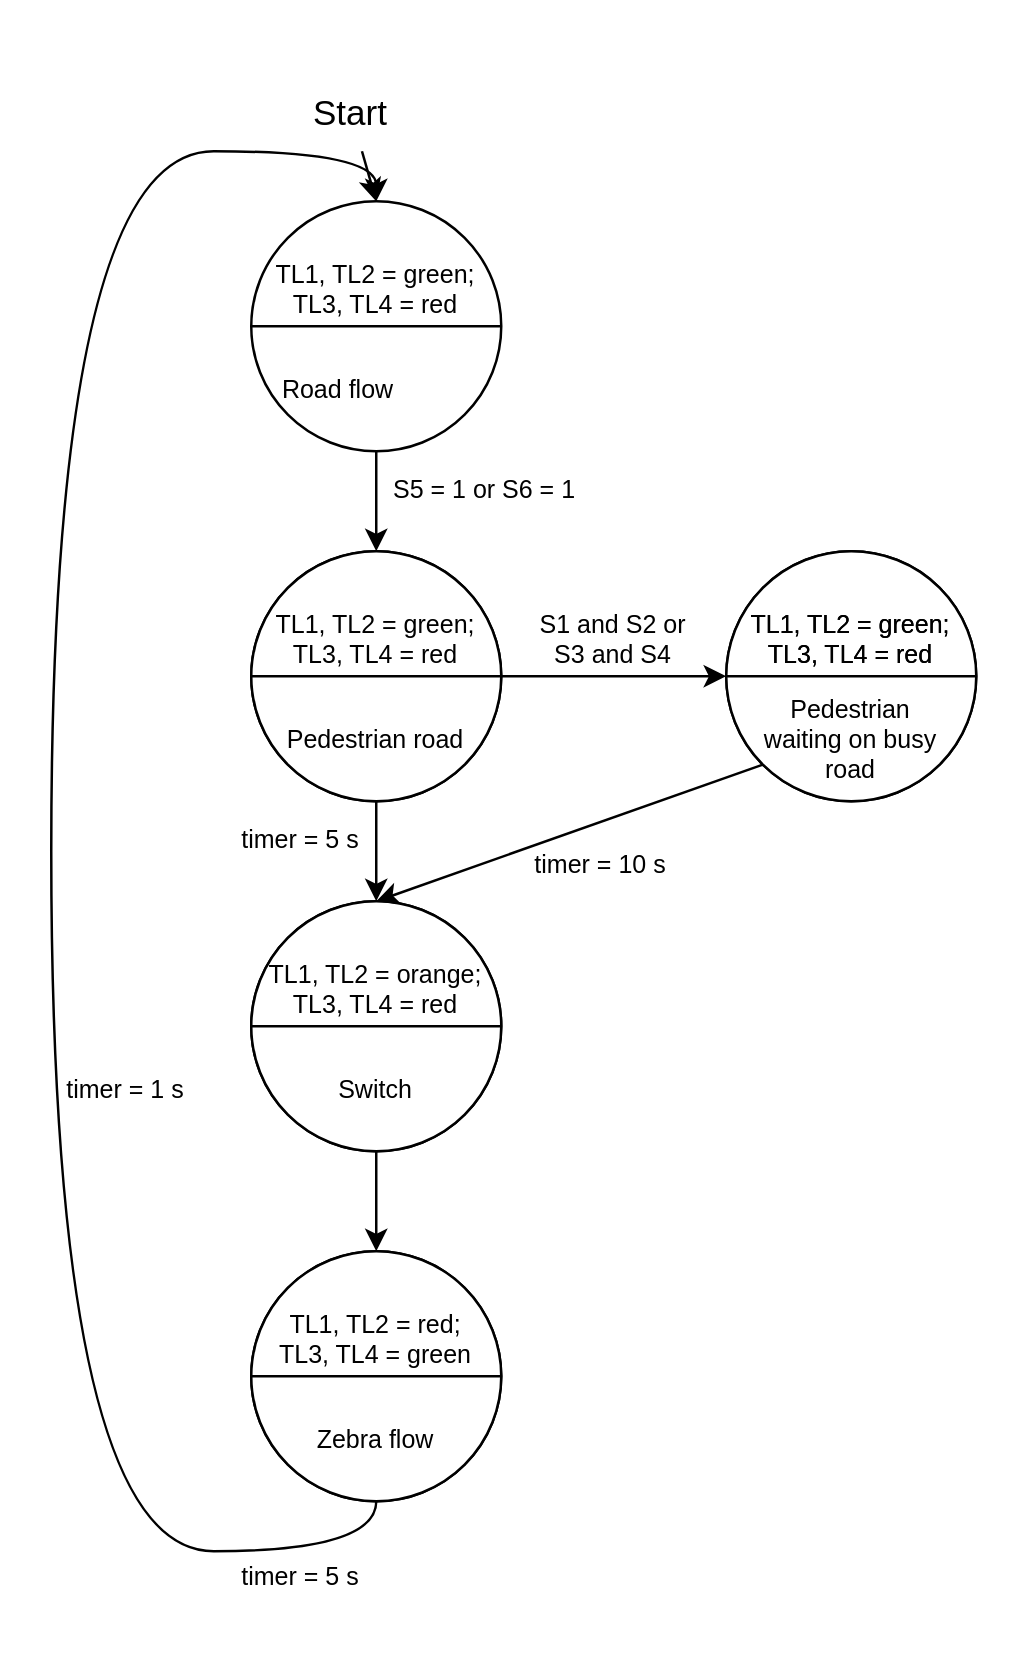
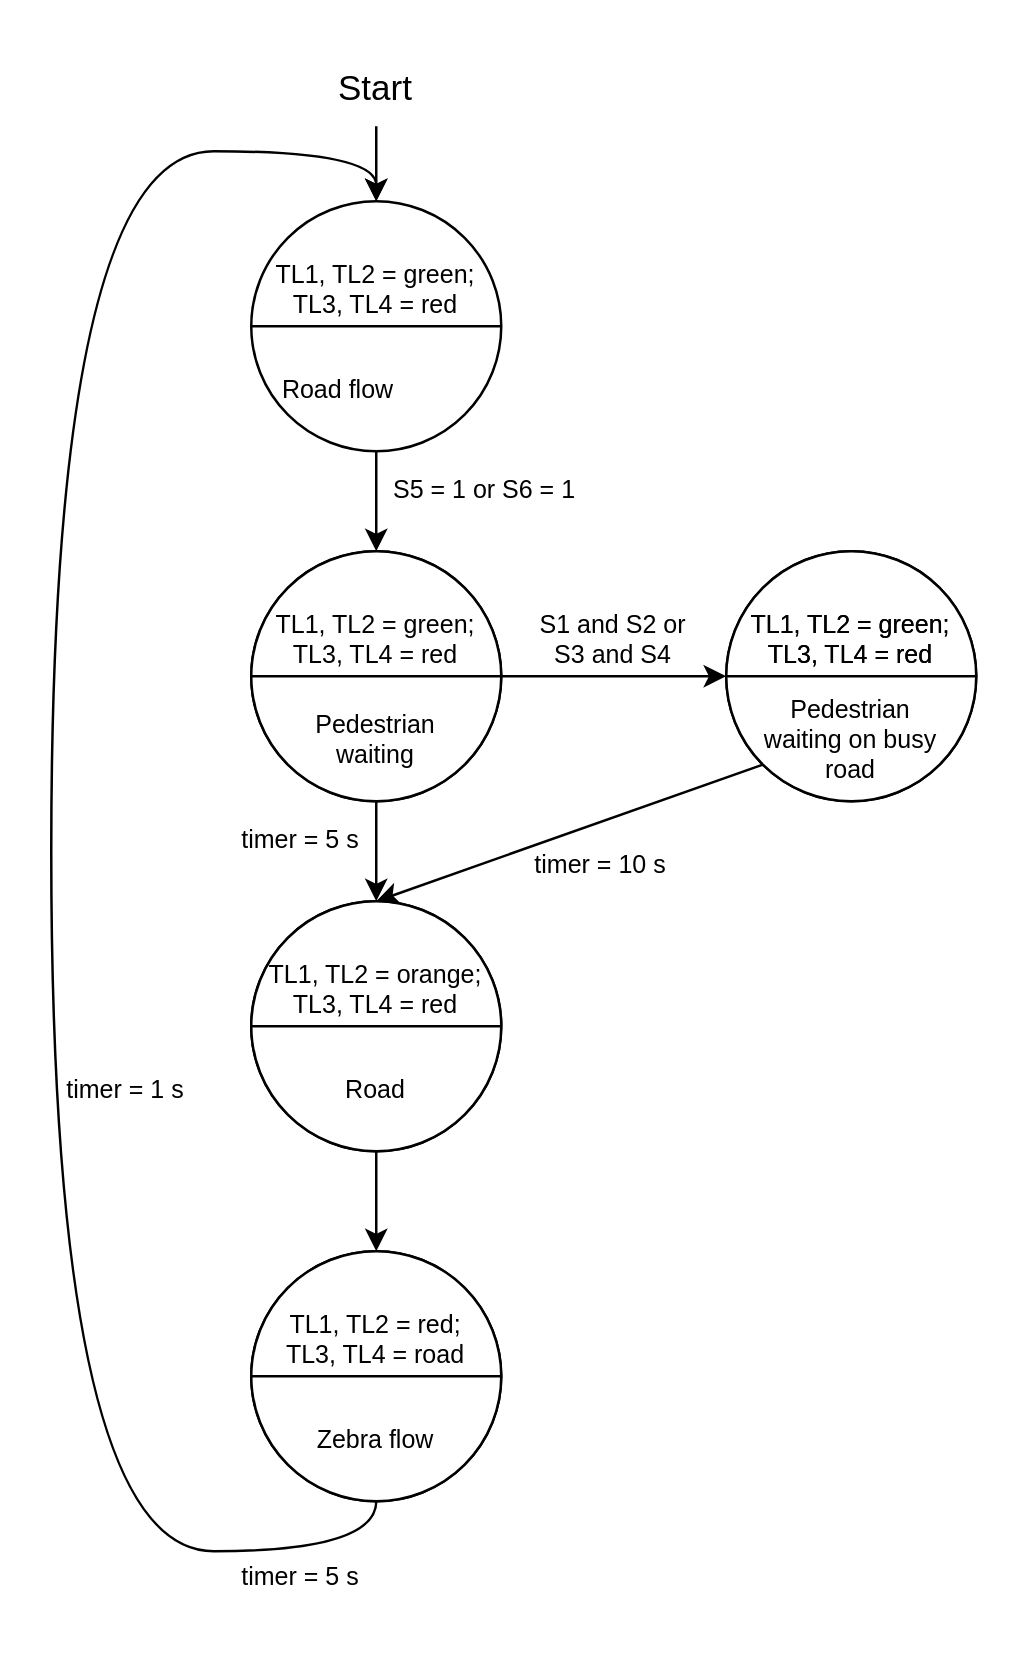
(351, 114) -> (376, 89)
(376, 739) -> (376, 739)
(376, 1089) -> (376, 1089)
(376, 1339) -> (376, 1339)
